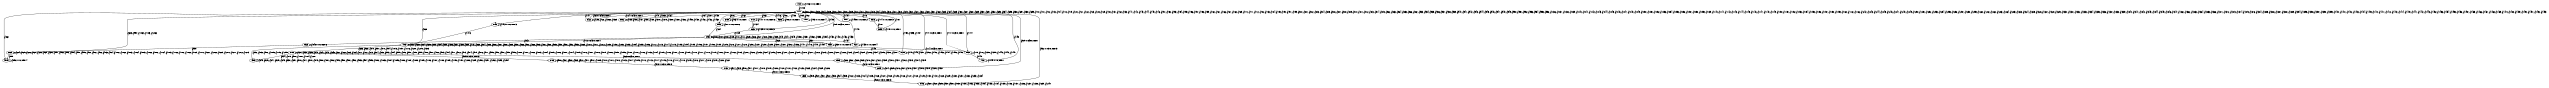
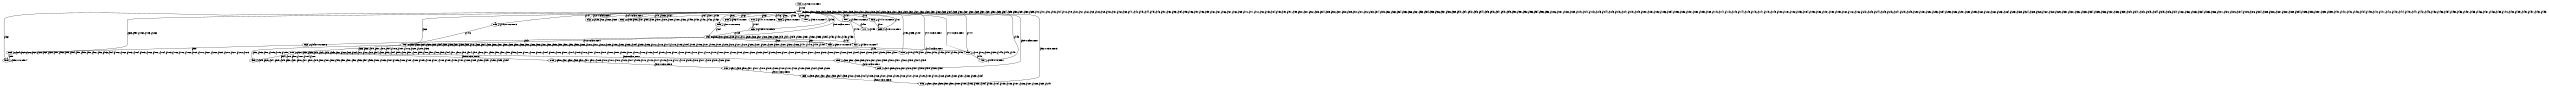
(602, 16) -> (602, 16)
none -> (864, 29)
